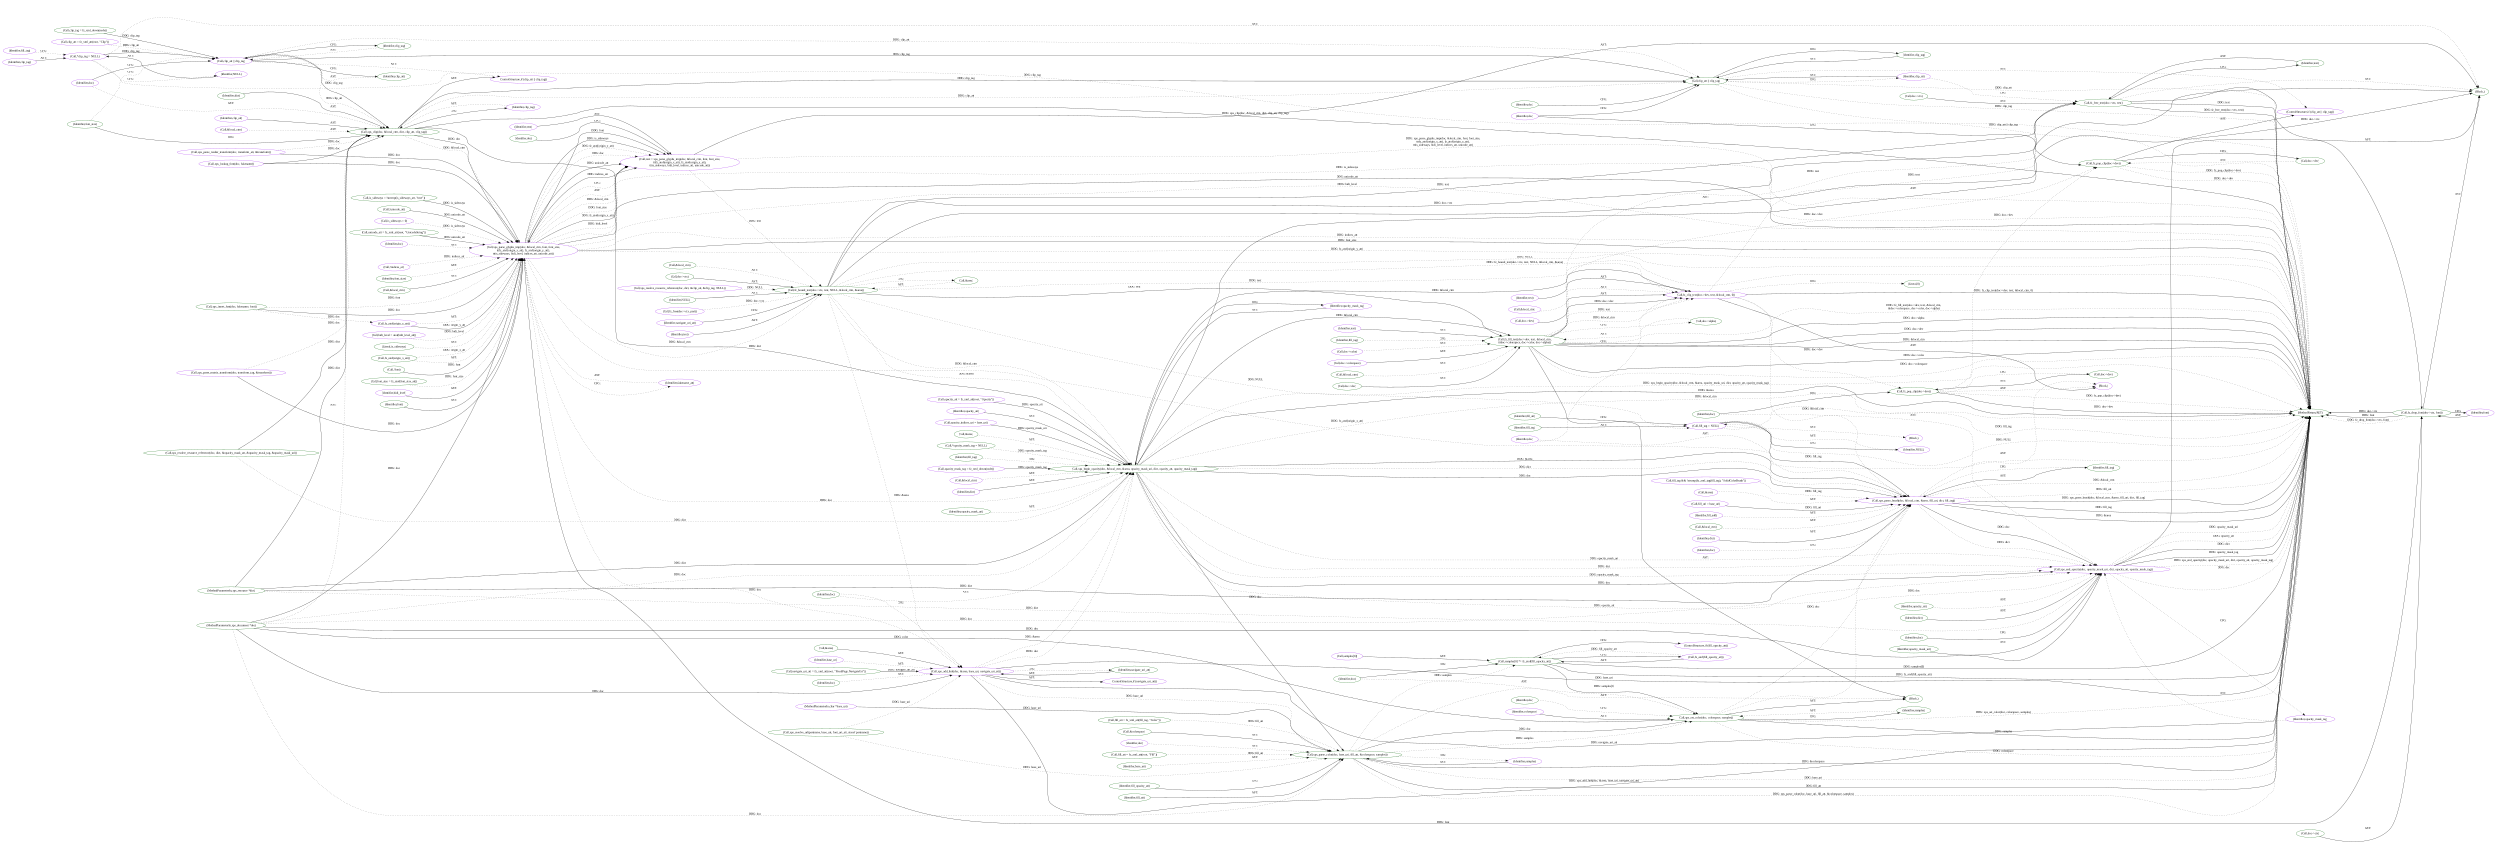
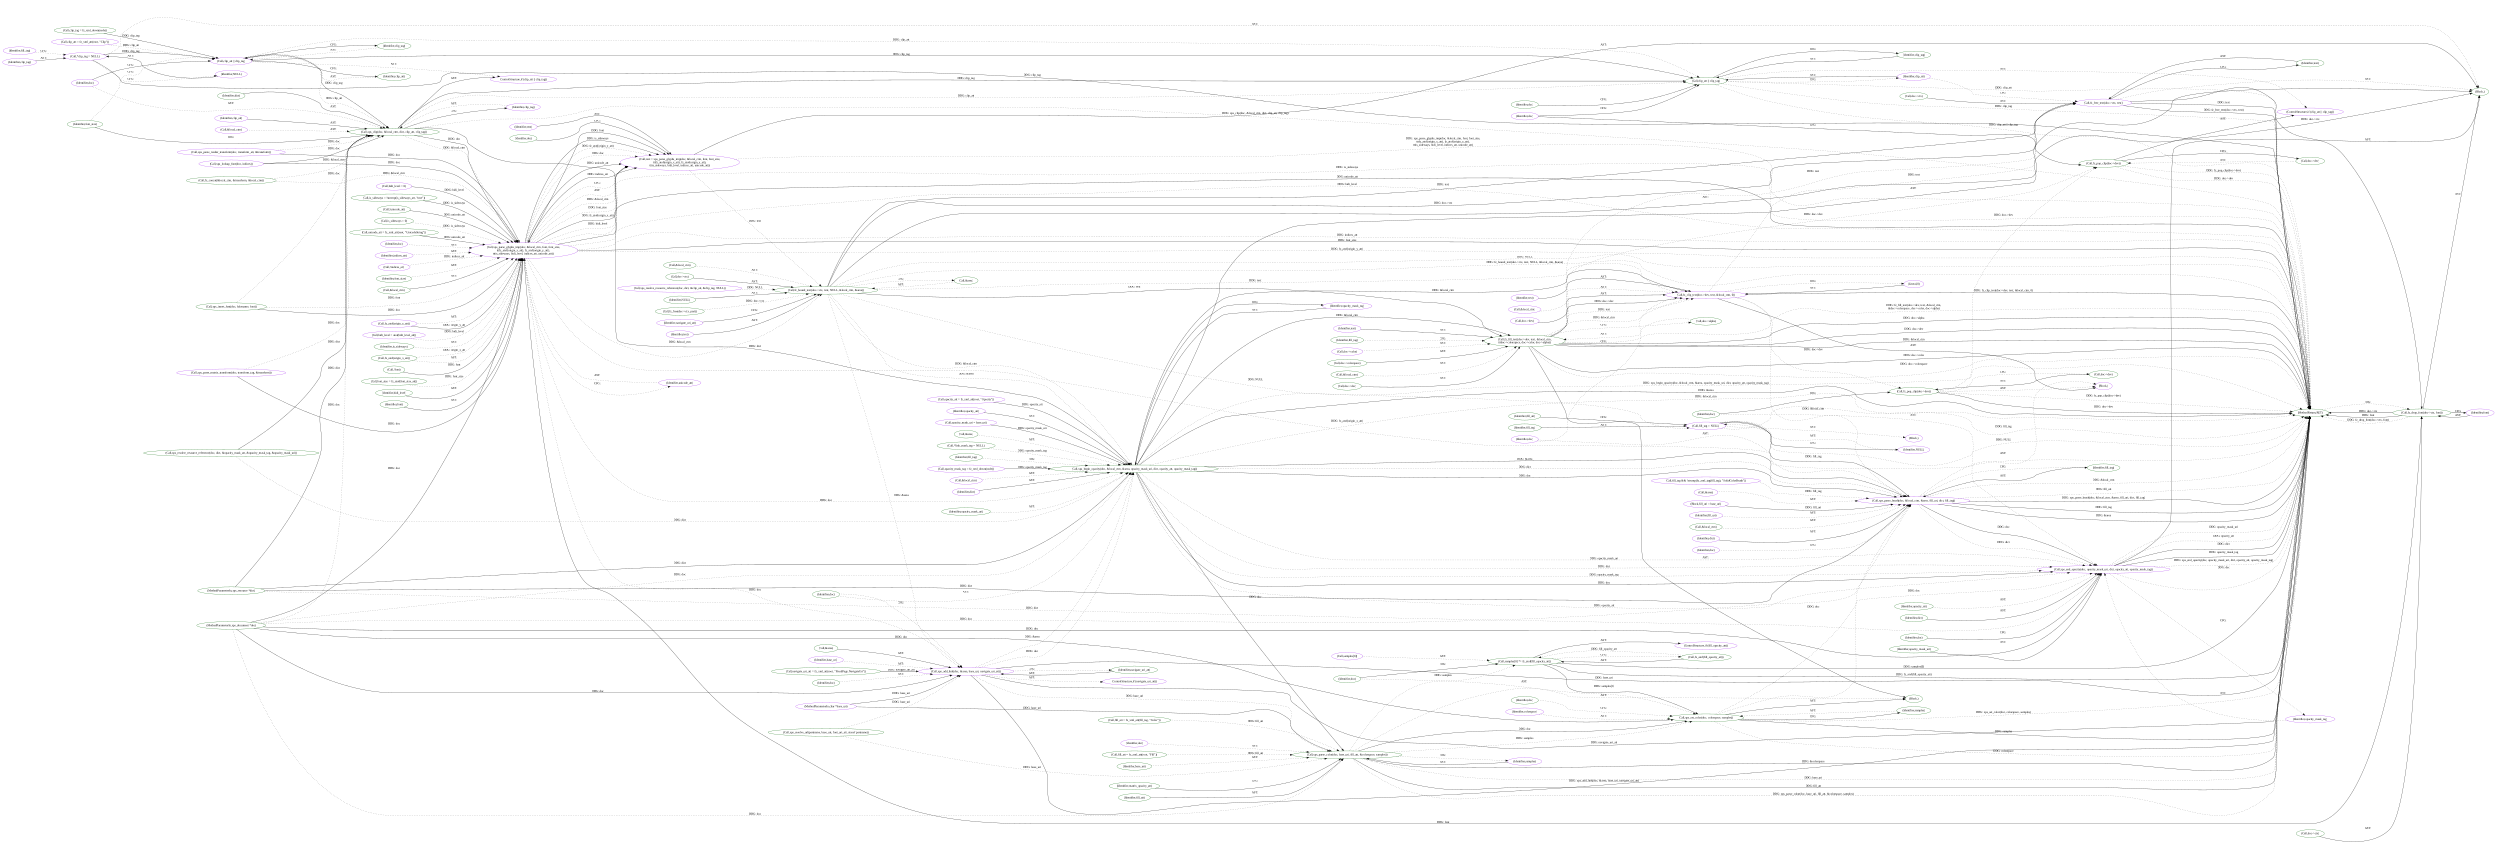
(2104, 103) -> (2104, 103)
(1307, 107) -> (1307, 107)
(1448, 127) -> (1448, 127)
(231, 164) -> (231, 164)
none -> (231, 181)
none -> (394, 186)
(394, 221) -> (394, 221)
none -> (394, 256)
(1914, 284) -> (1914, 284)
none -> (1826, 291)
(680, 311) -> (680, 311)
(312, 317) -> (314, 224)
(394, 347) -> (394, 347)
(1347, 363) -> (1347, 363)
(680, 383) -> (680, 383)
(394, 393) -> (394, 393)
none -> (2365, 404)
(334, 405) -> (334, 405)
(966, 423) -> (966, 423)
(966, 446) -> (966, 446)
(1706, 504) -> (1706, 504)
(1706, 515) -> (1706, 515)
(901, 637) -> (901, 637)
(1604, 640) -> (1604, 640)
(1615, 657) -> (1615, 657)
(1706, 657) -> (1706, 657)
(1425, 658) -> (1425, 658)
(1043, 681) -> (1043, 681)
none -> (906, 697)
(1604, 719) -> (1604, 719)
(1134, 732) -> none
(1134, 786) -> (1134, 786)
